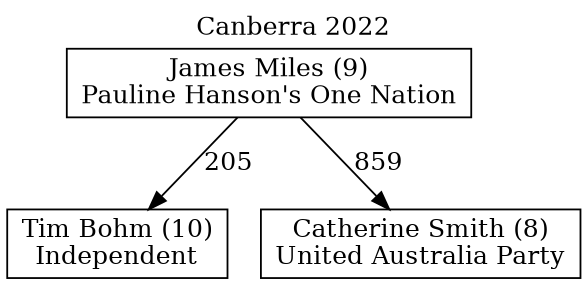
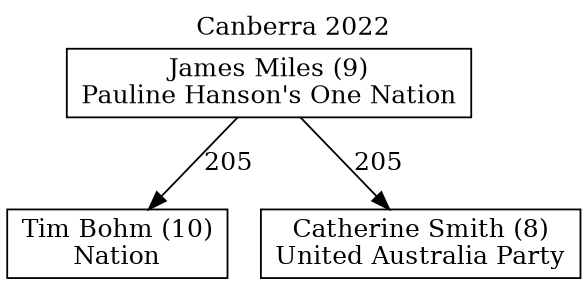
(379, 163) -> (379, 163)
(117, 244) -> (117, 244)
